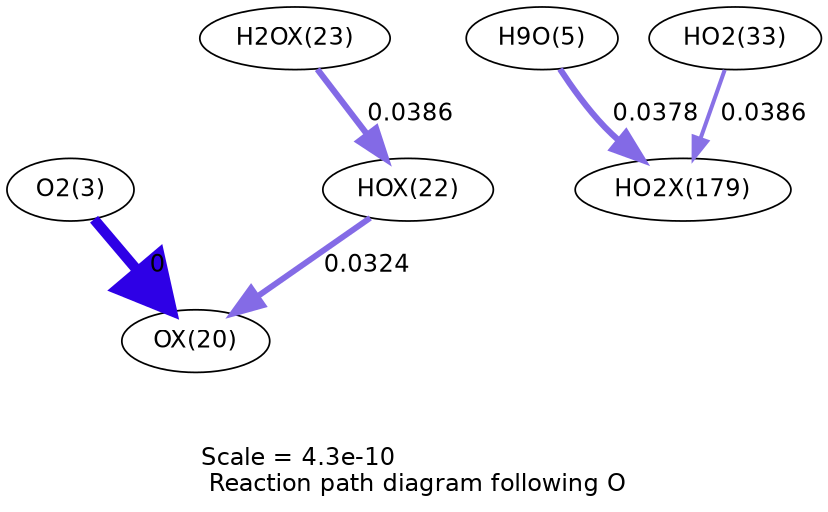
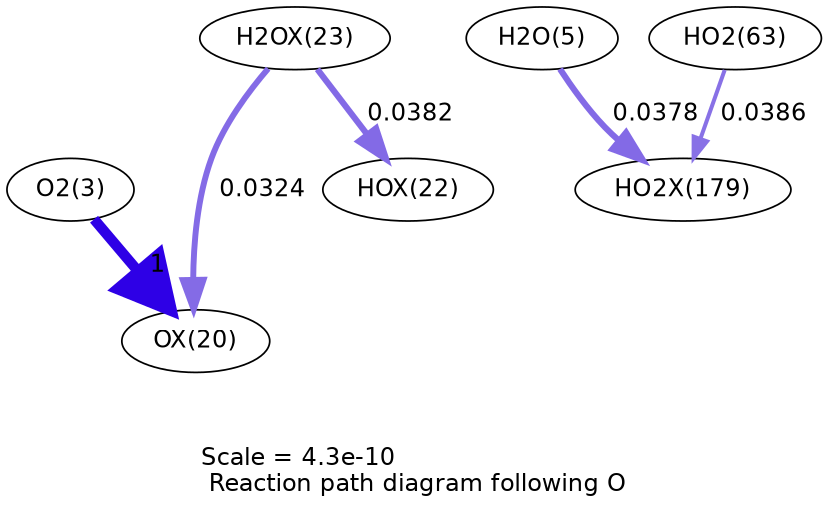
(542, 38) -> (542, 38)
(735, 38) -> (735, 38)
(407, 114) -> (407, 114)
(314, 257) -> (209, 166)
(154, 265) -> (154, 265)
